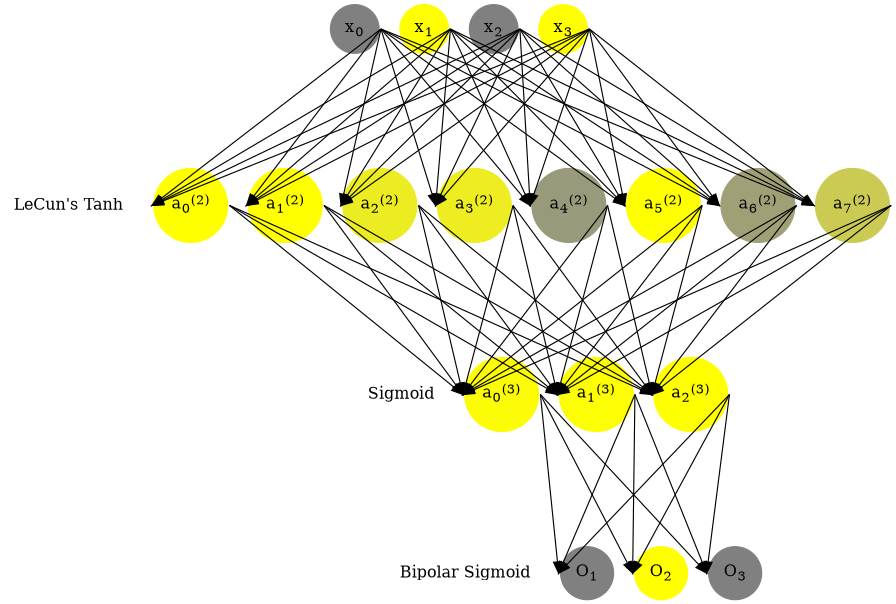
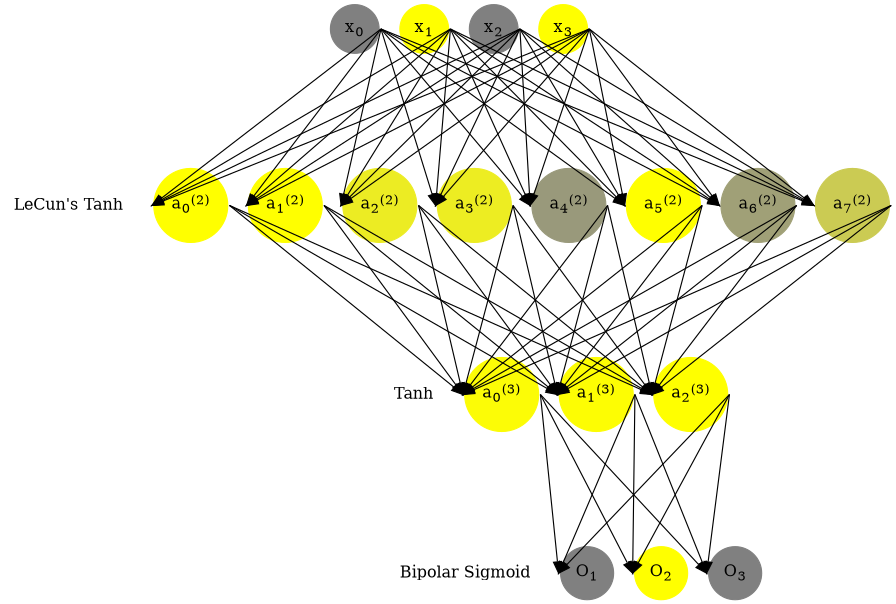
(401, 394) -> (414, 394)
